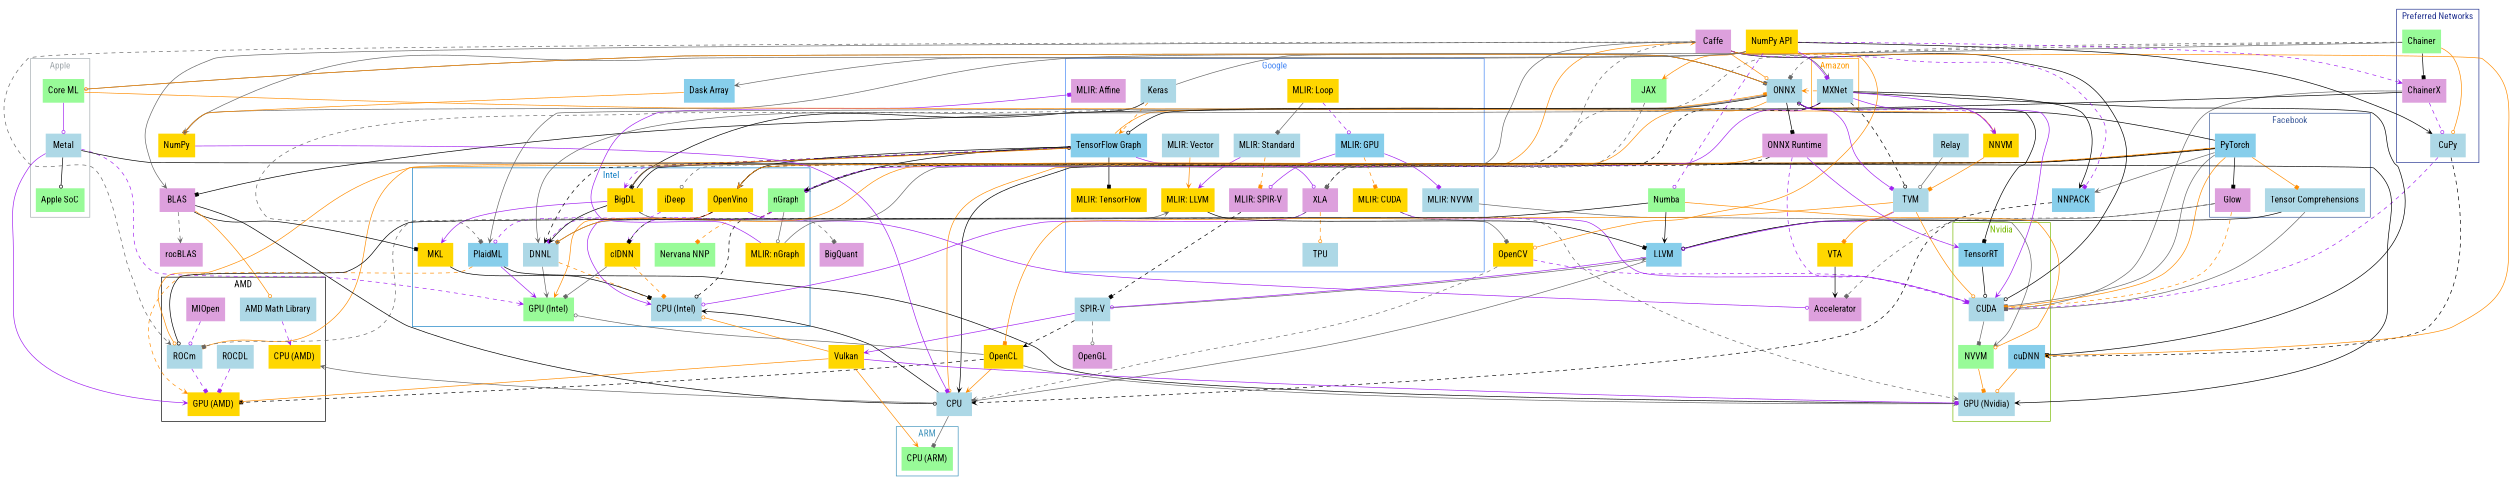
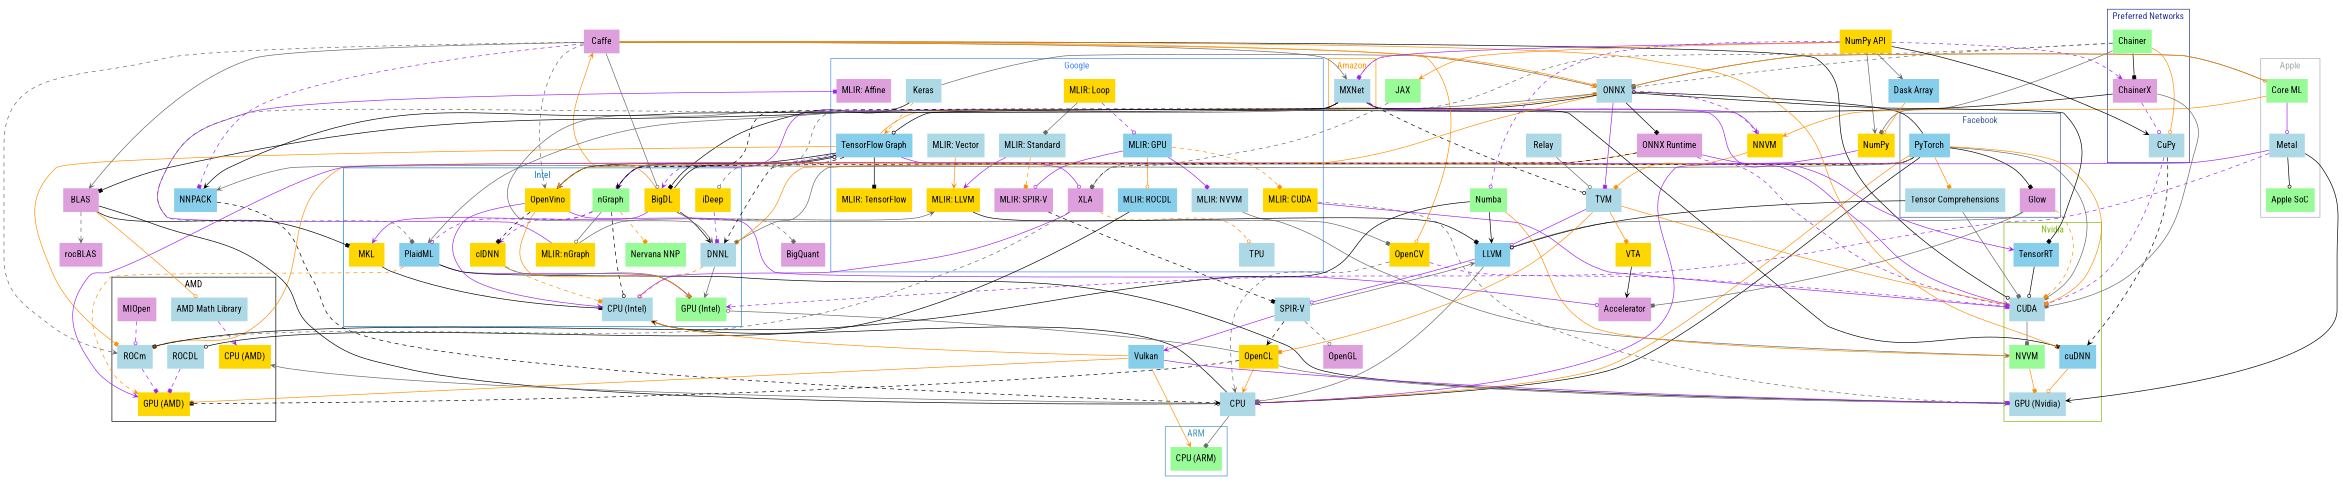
none -> (1147, 200)
(1933, 229) -> (1833, 274)
(846, 357) -> (1146, 357)
